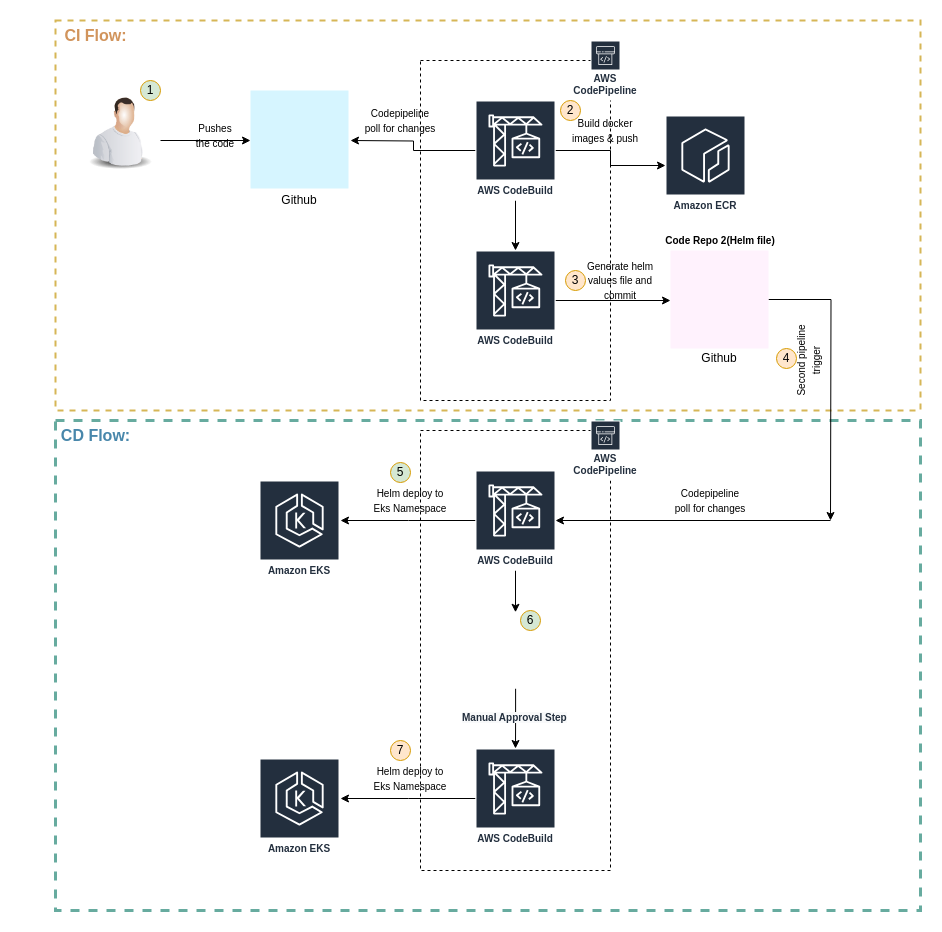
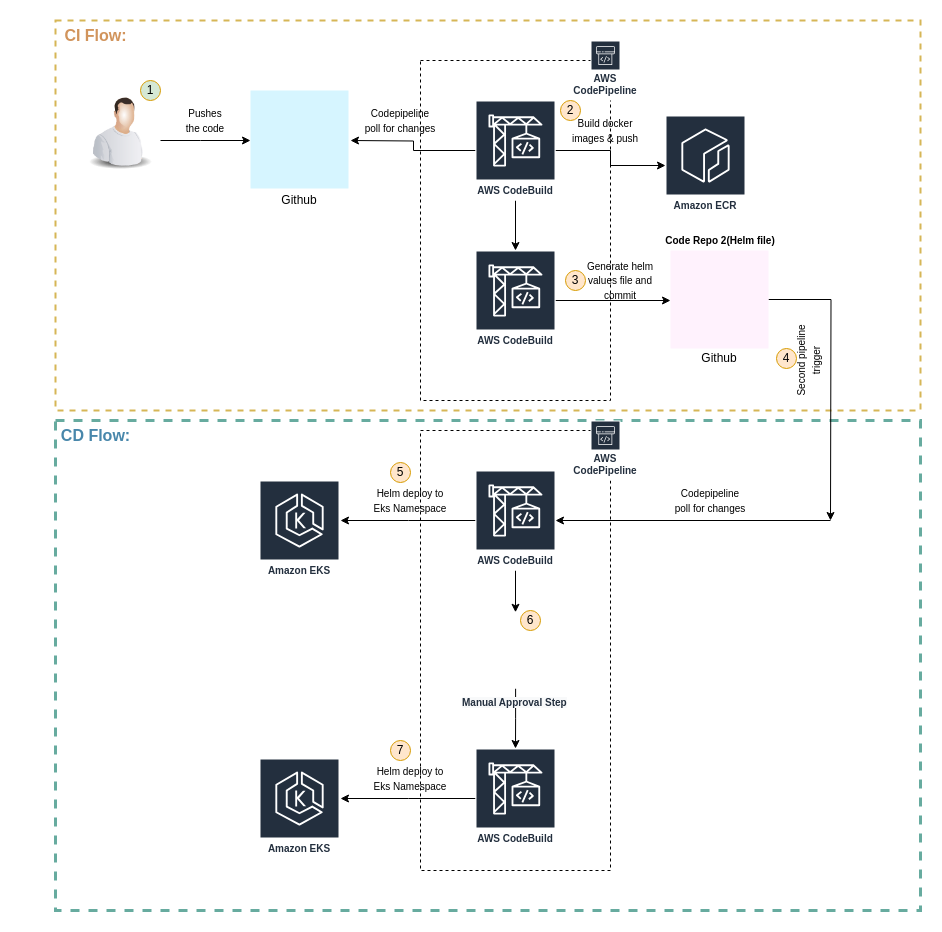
(216, 136) -> (206, 121)
(401, 473) -> (401, 473)
(531, 621) -> (531, 621)
(521, 719) -> (521, 704)
